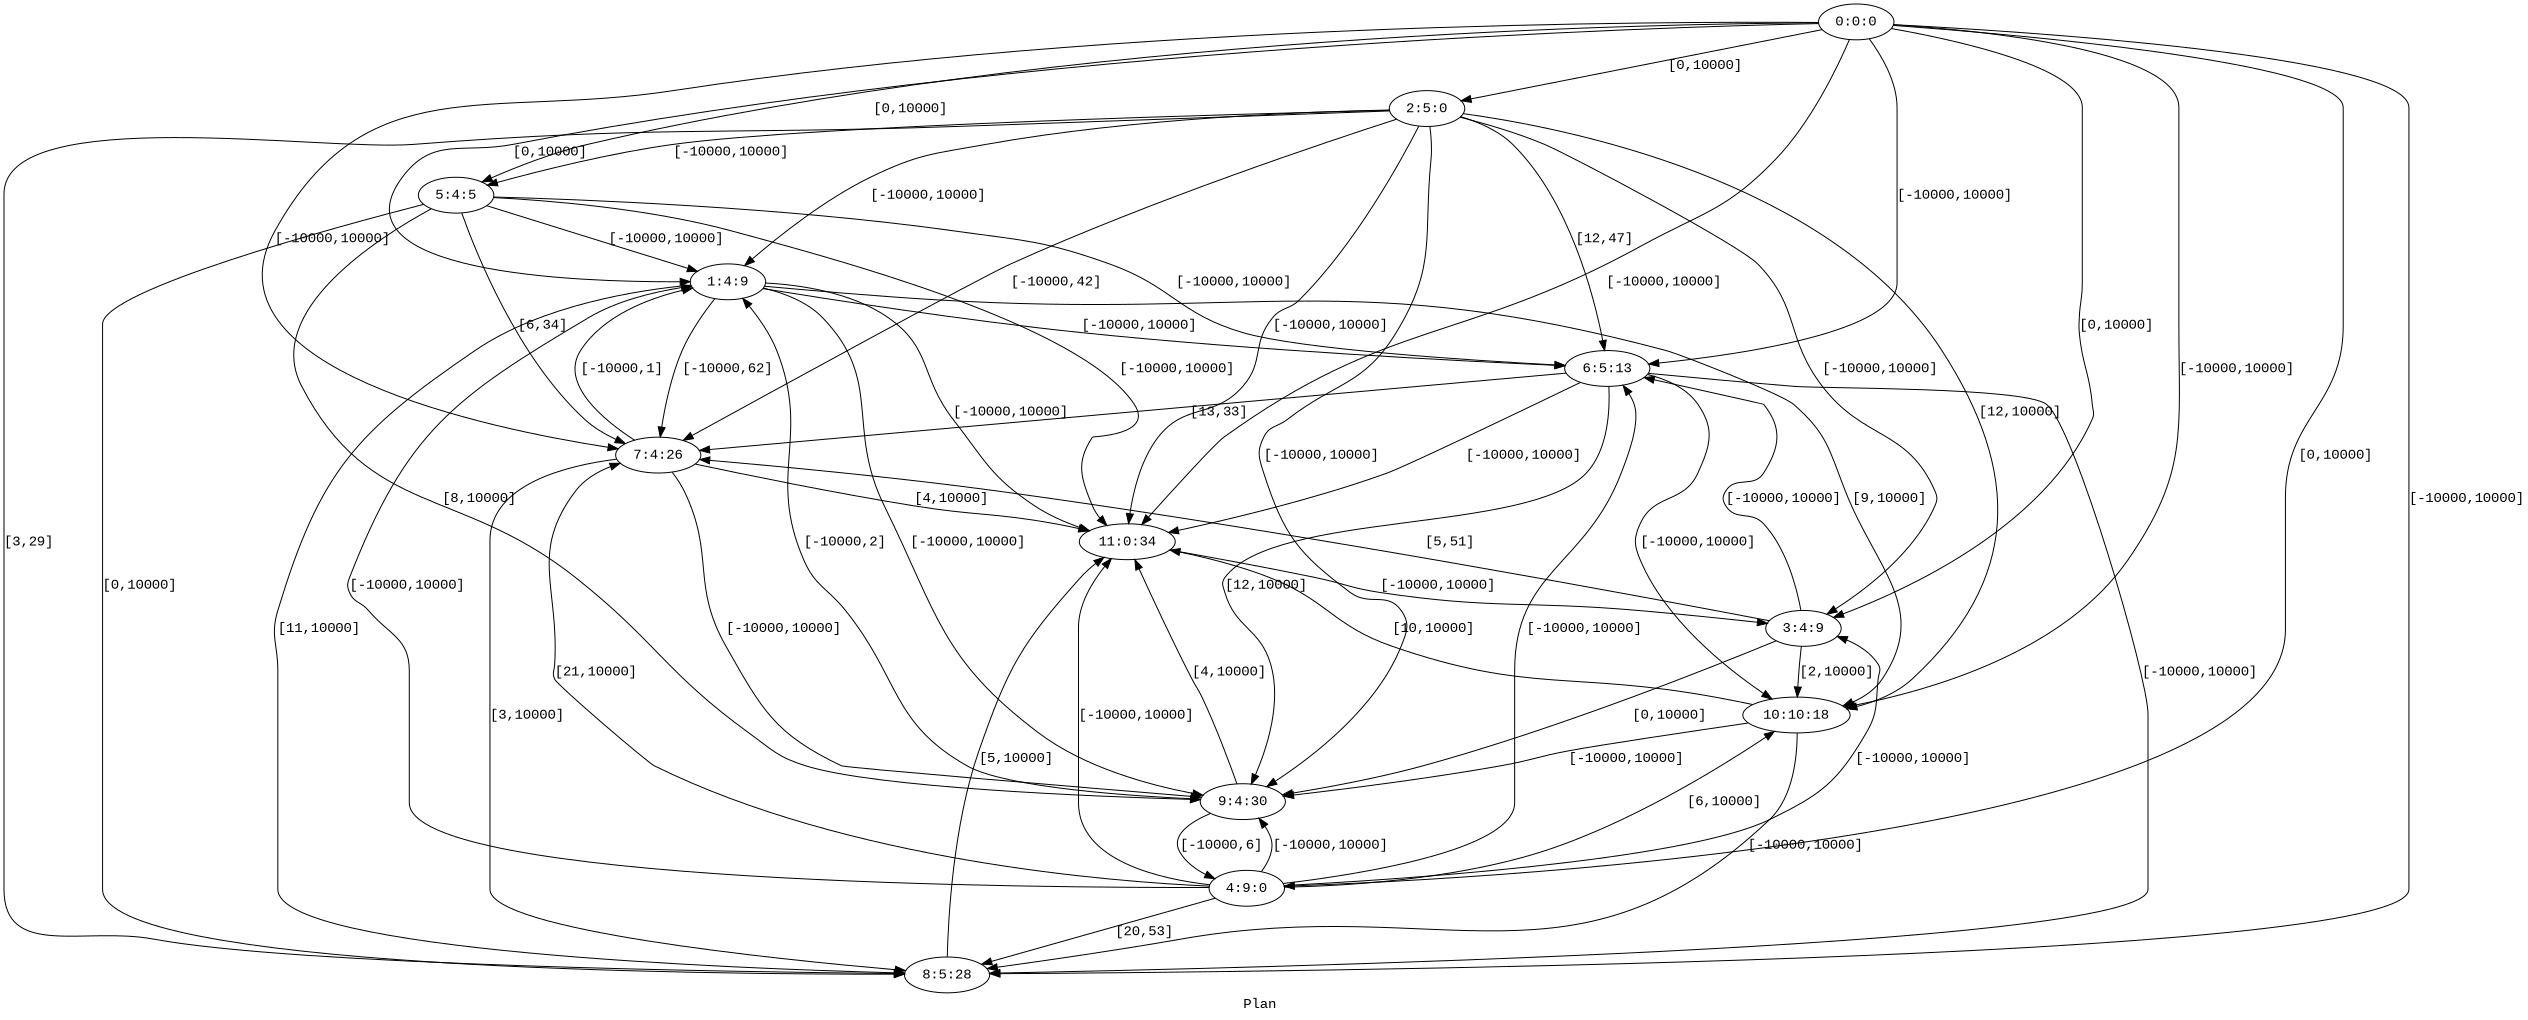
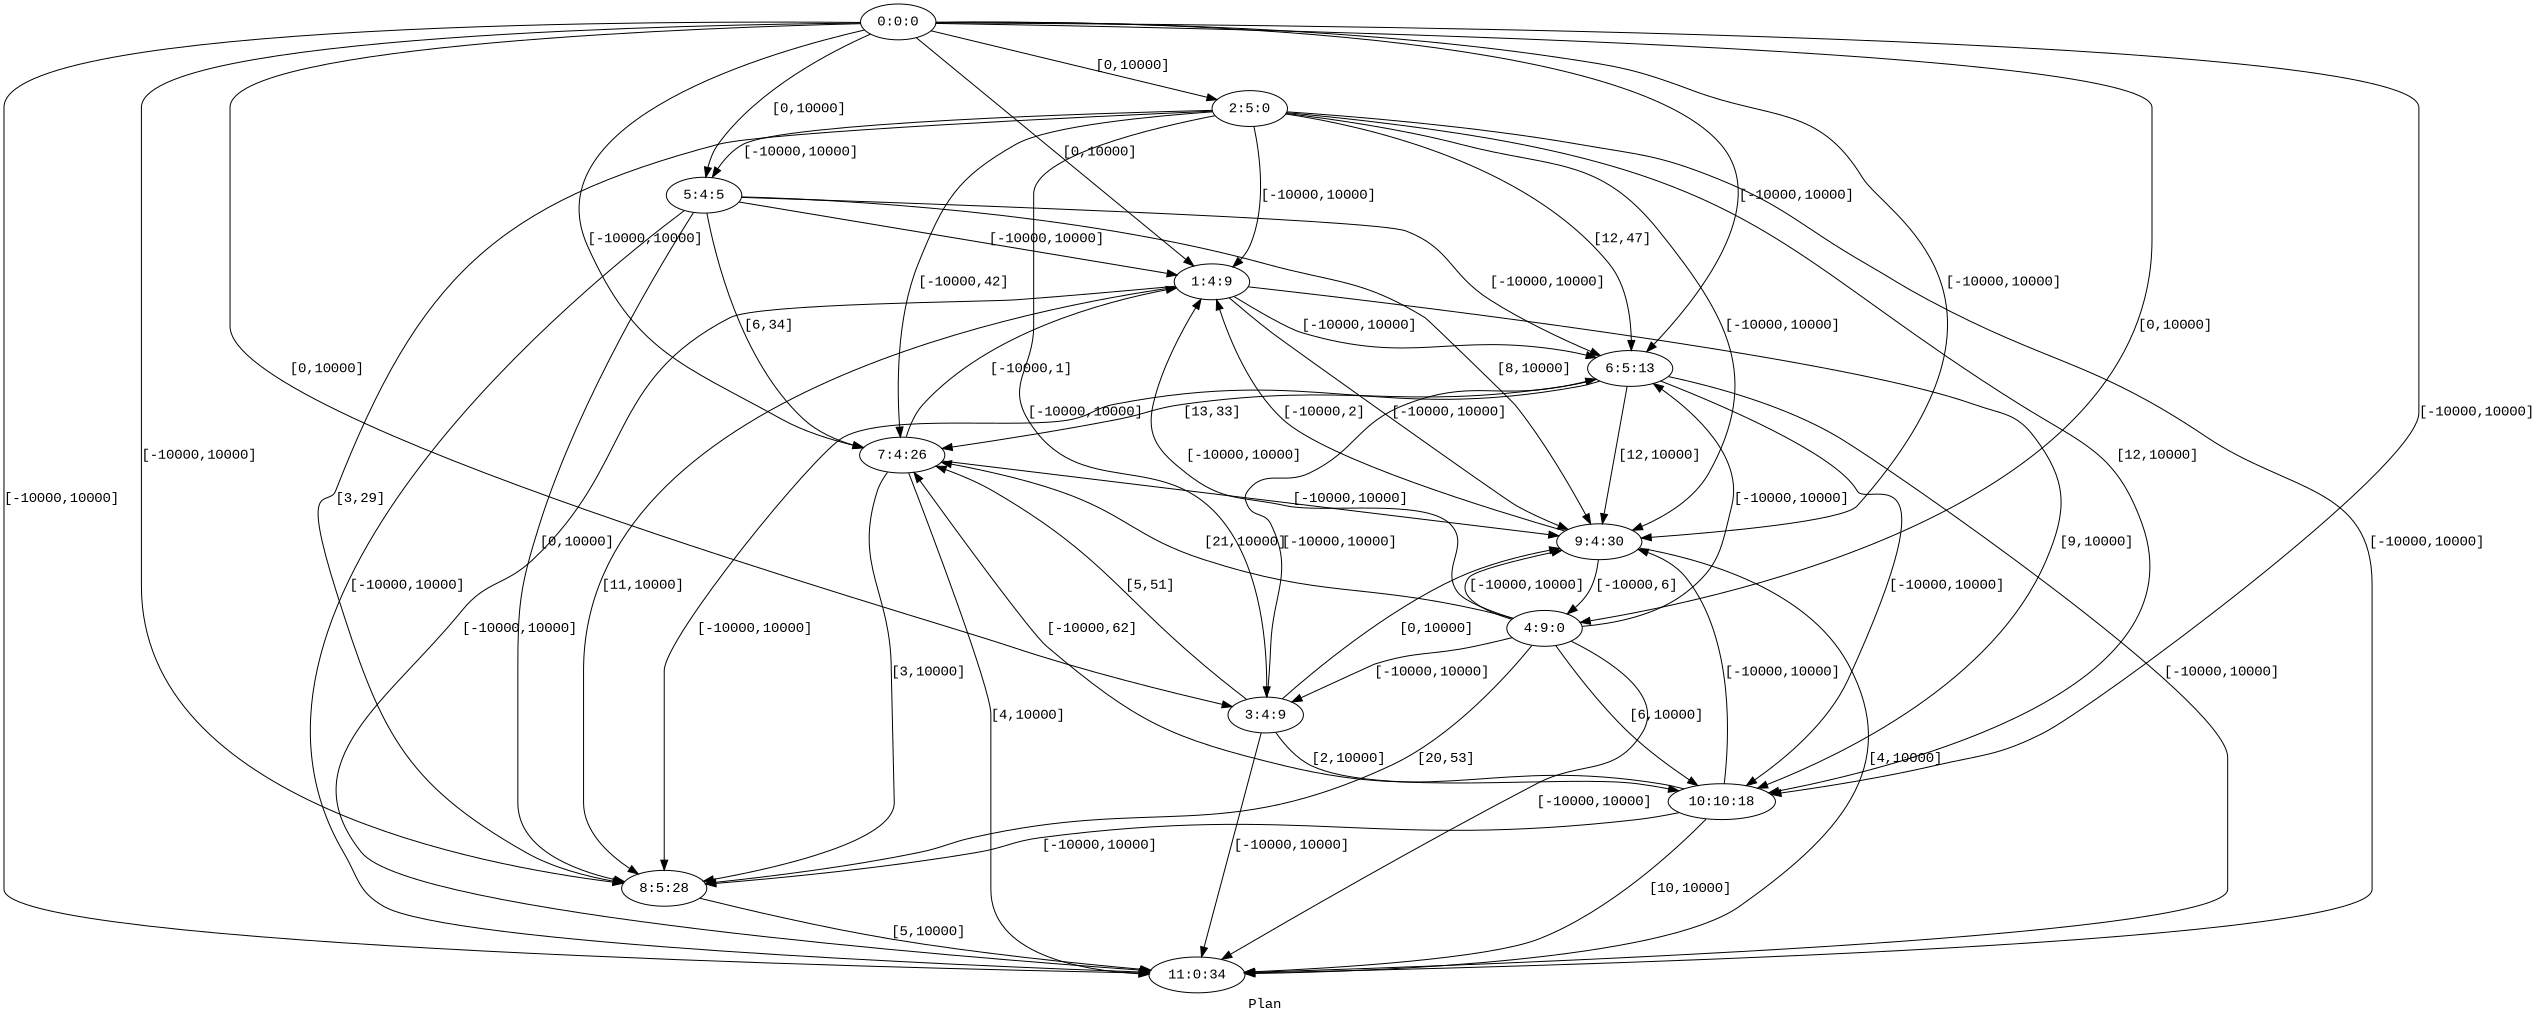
none -> (1704, 94)
(679, 359) -> (1247, 756)
(1462, 602) -> (1233, 840)
